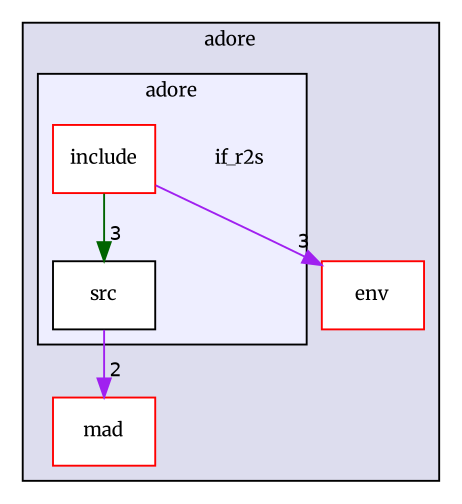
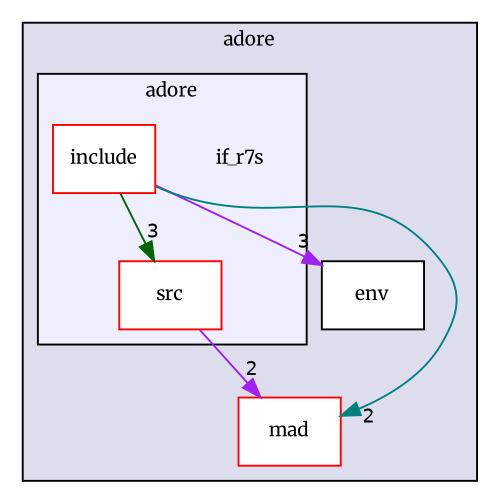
(240, 159) -> (240, 159)
none -> (401, 225)
(104, 295) -> (170, 295)
(373, 295) -> (373, 295)
